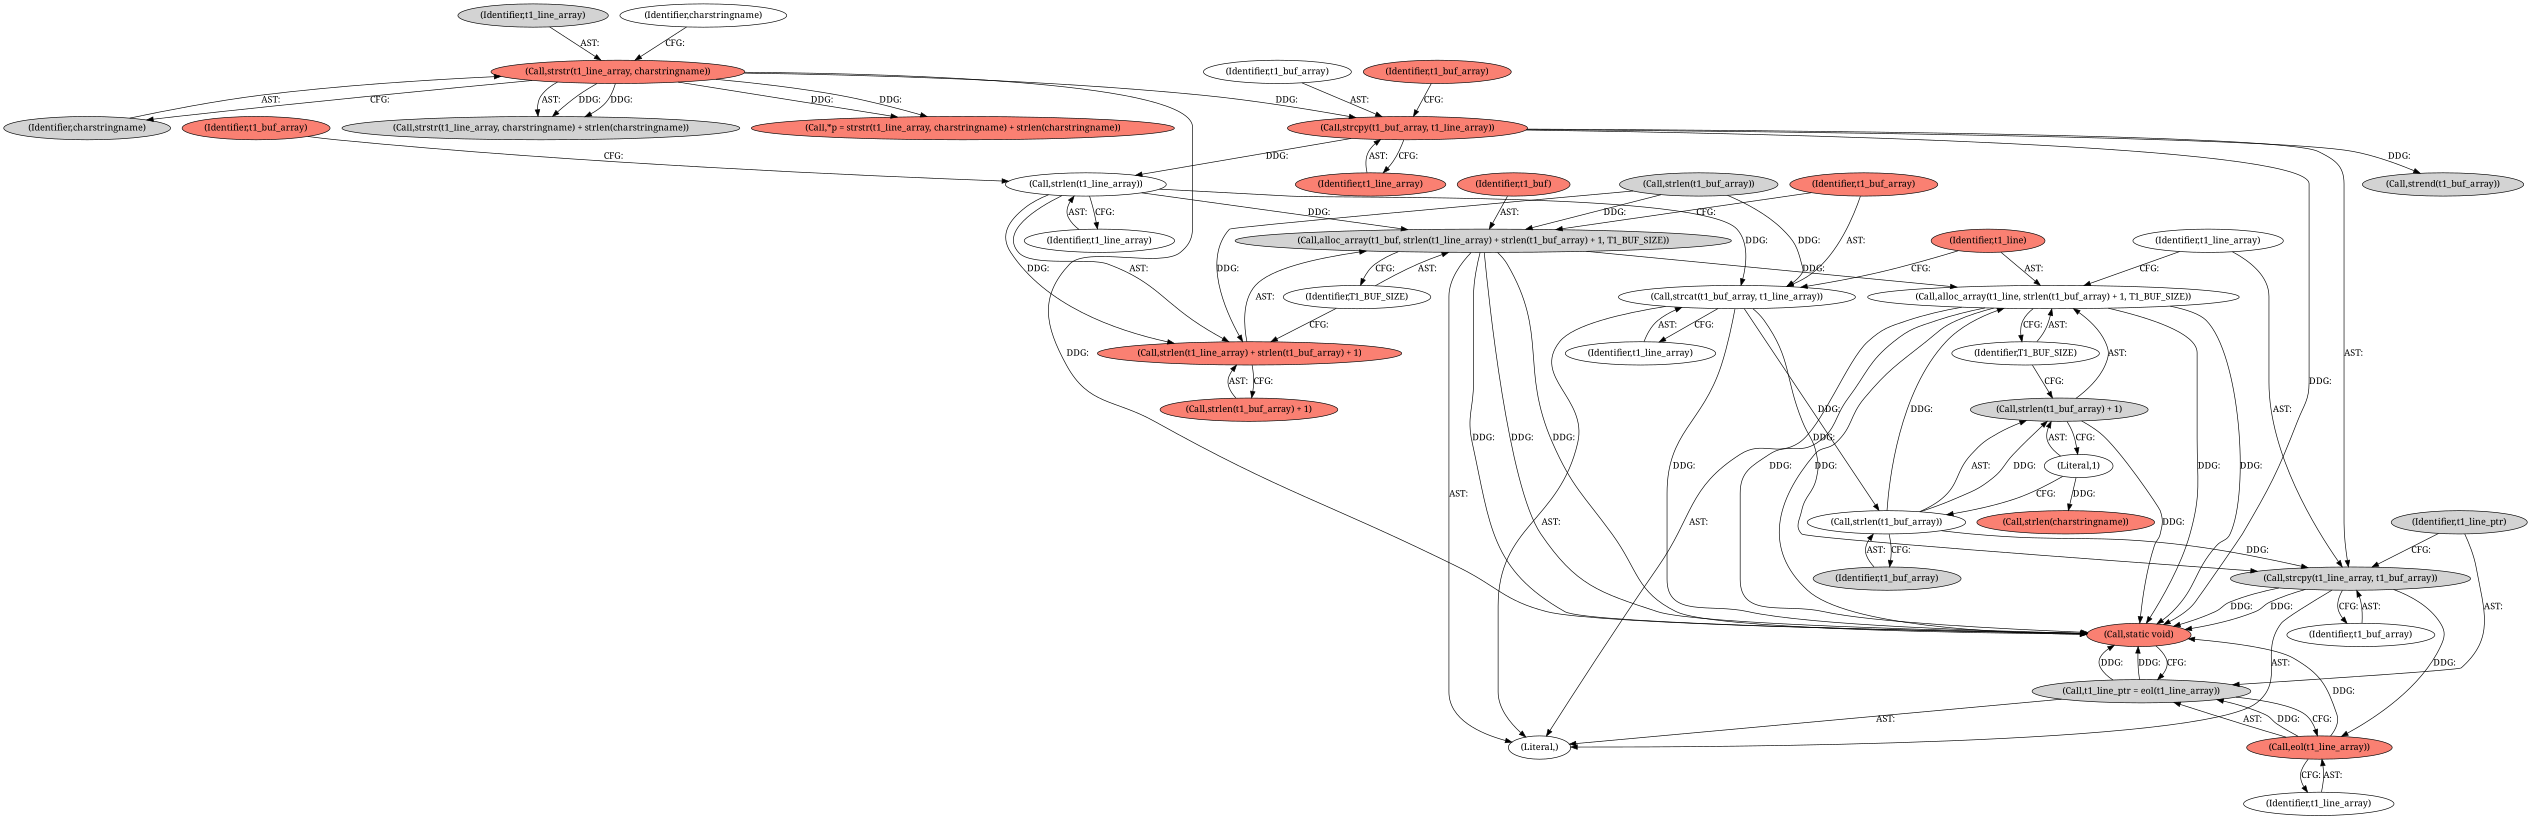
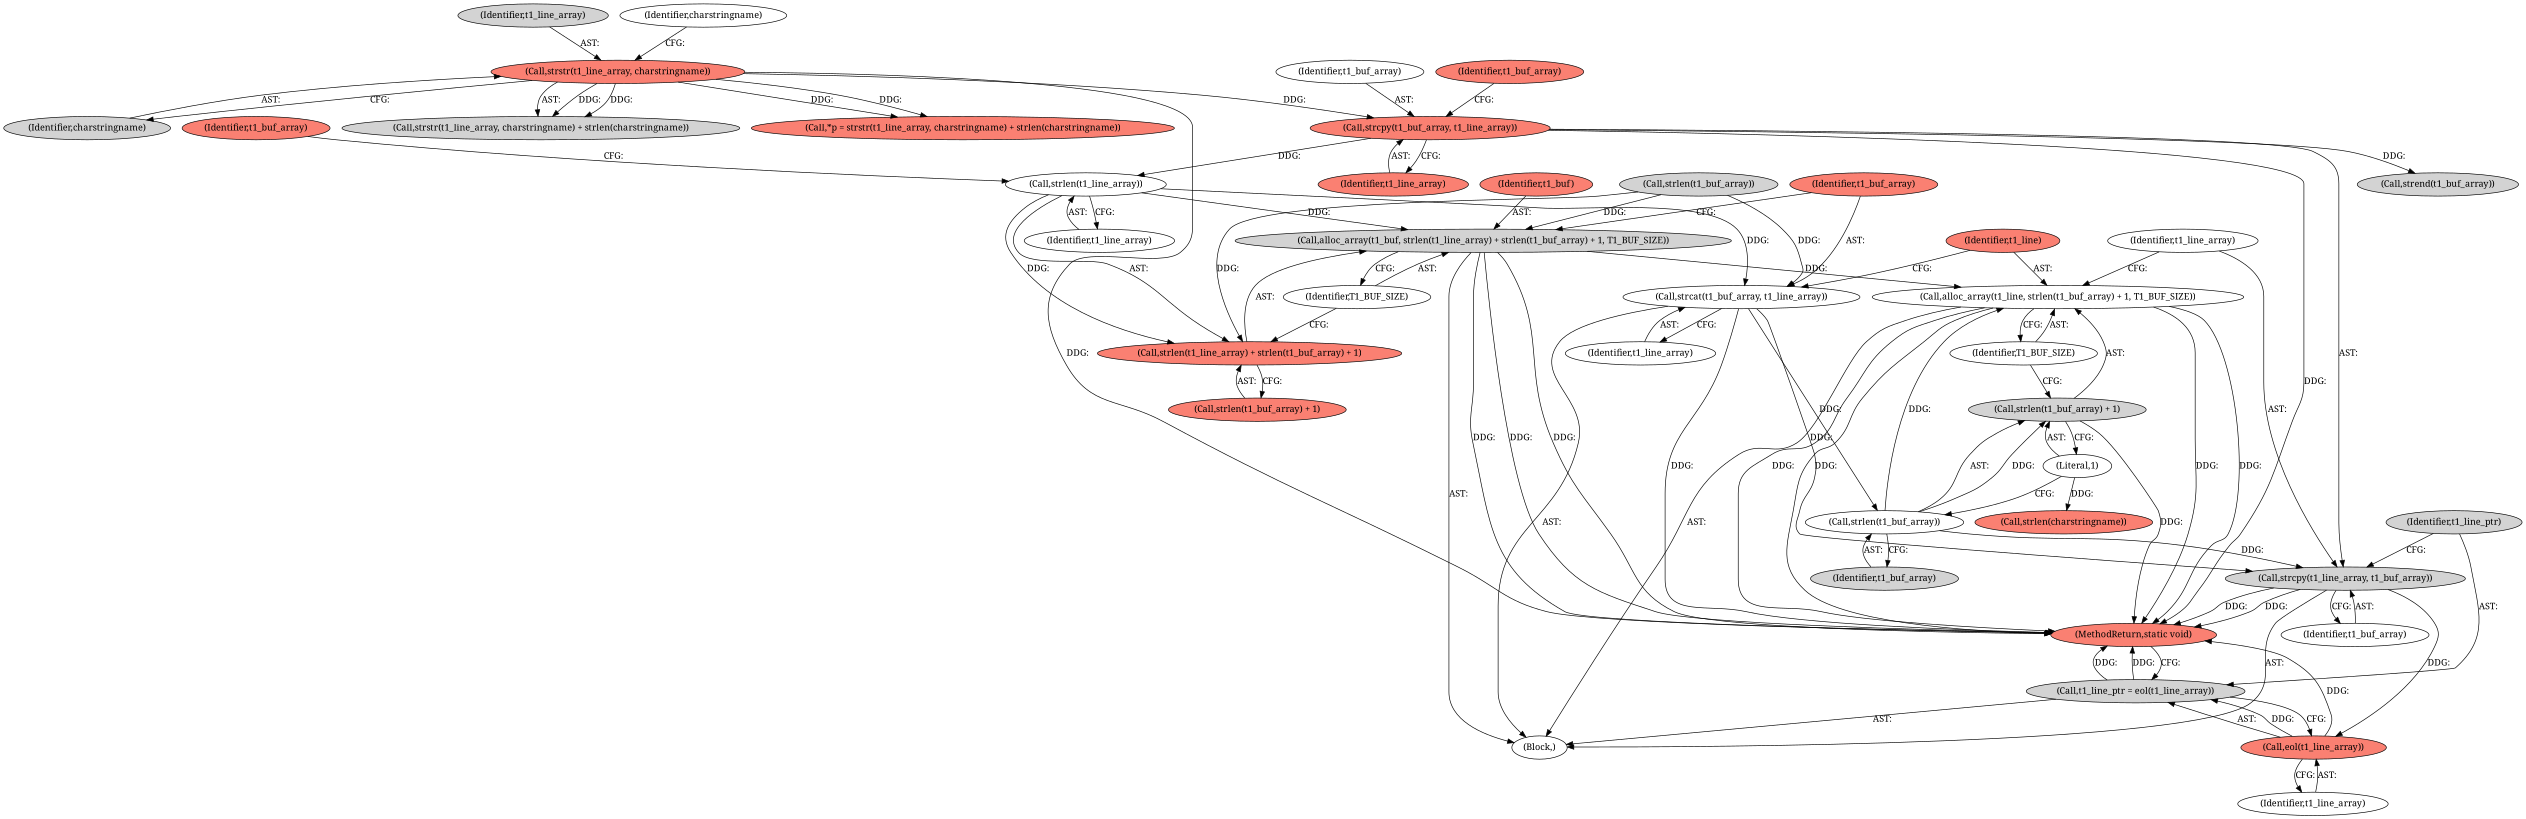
(2139, 635) -> (2134, 635)
(1540, 748) -> (1540, 748)
